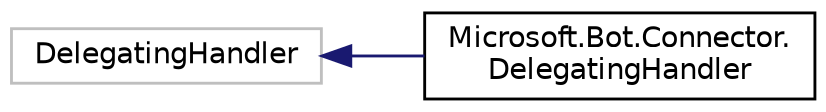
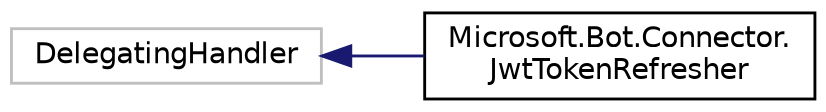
(620, 56) -> (620, 56)
